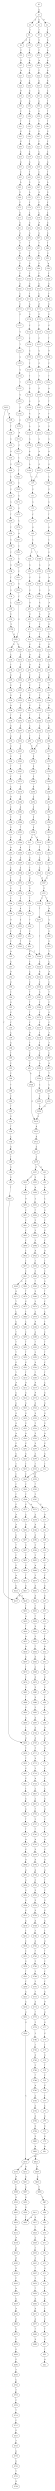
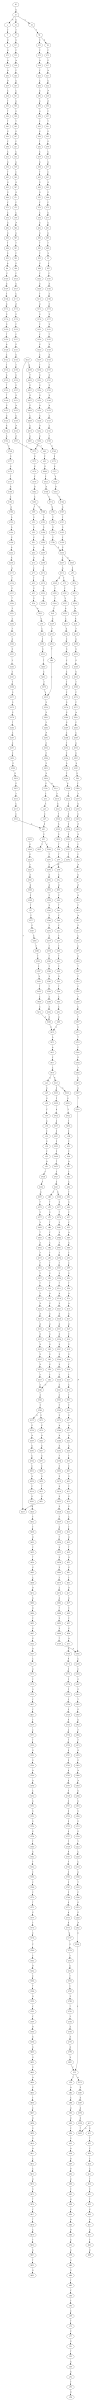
(30, 664) -> (59, 578)
(49, 914) -> none
